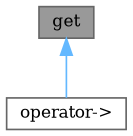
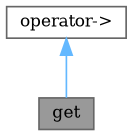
(66, 77) -> (66, 77)
